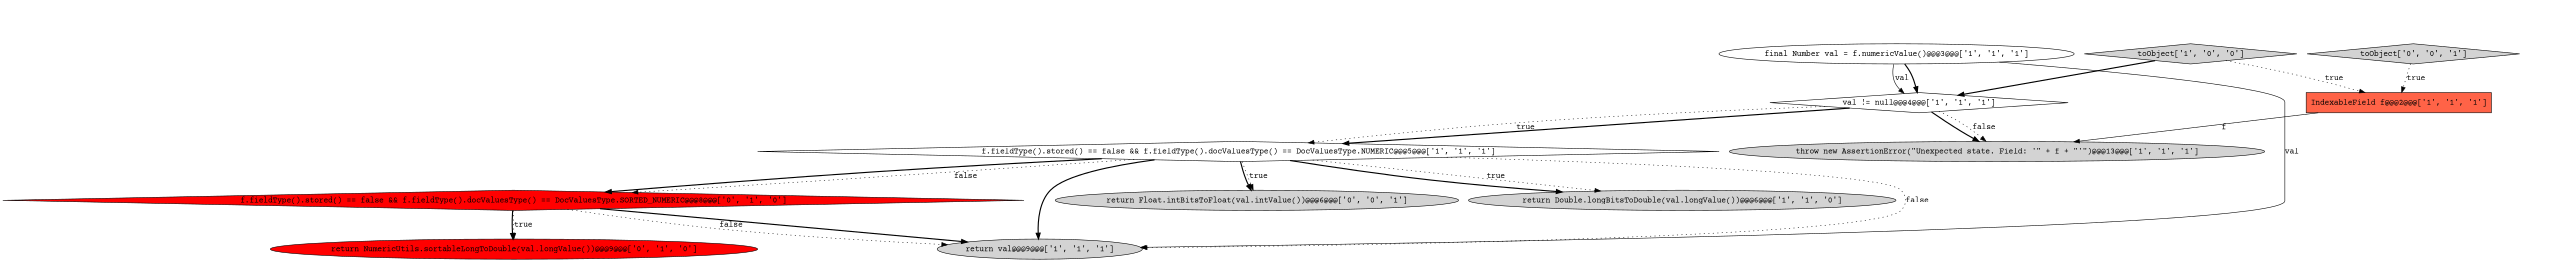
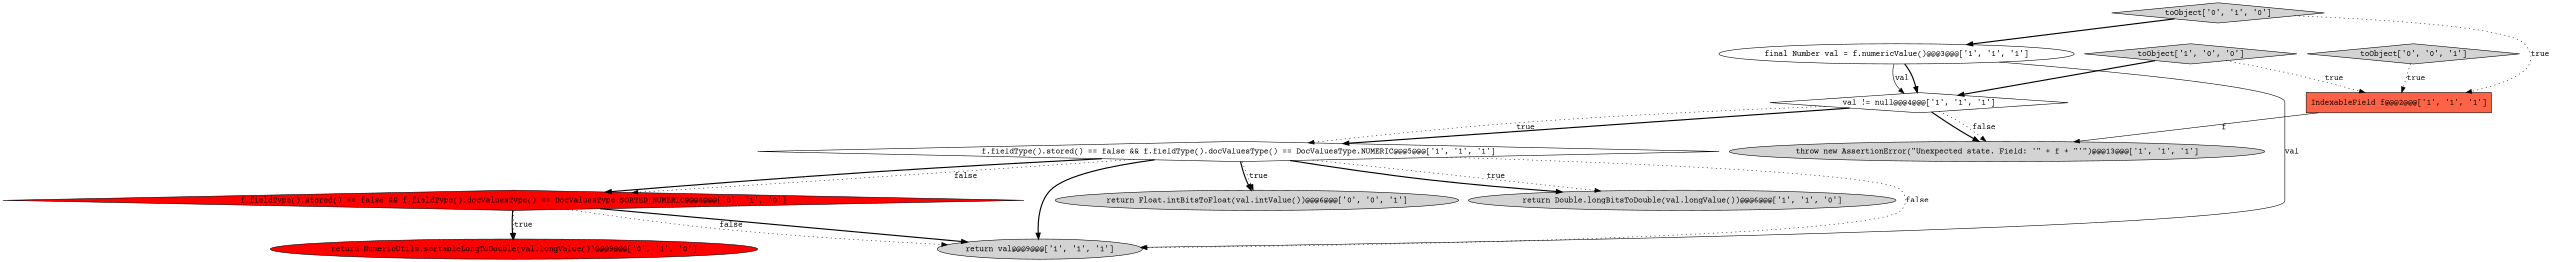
none -> (2218, 13)
